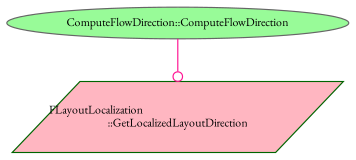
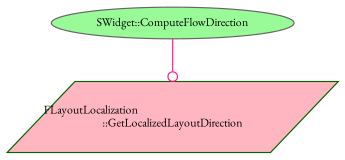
(178, 23) -> (173, 23)
